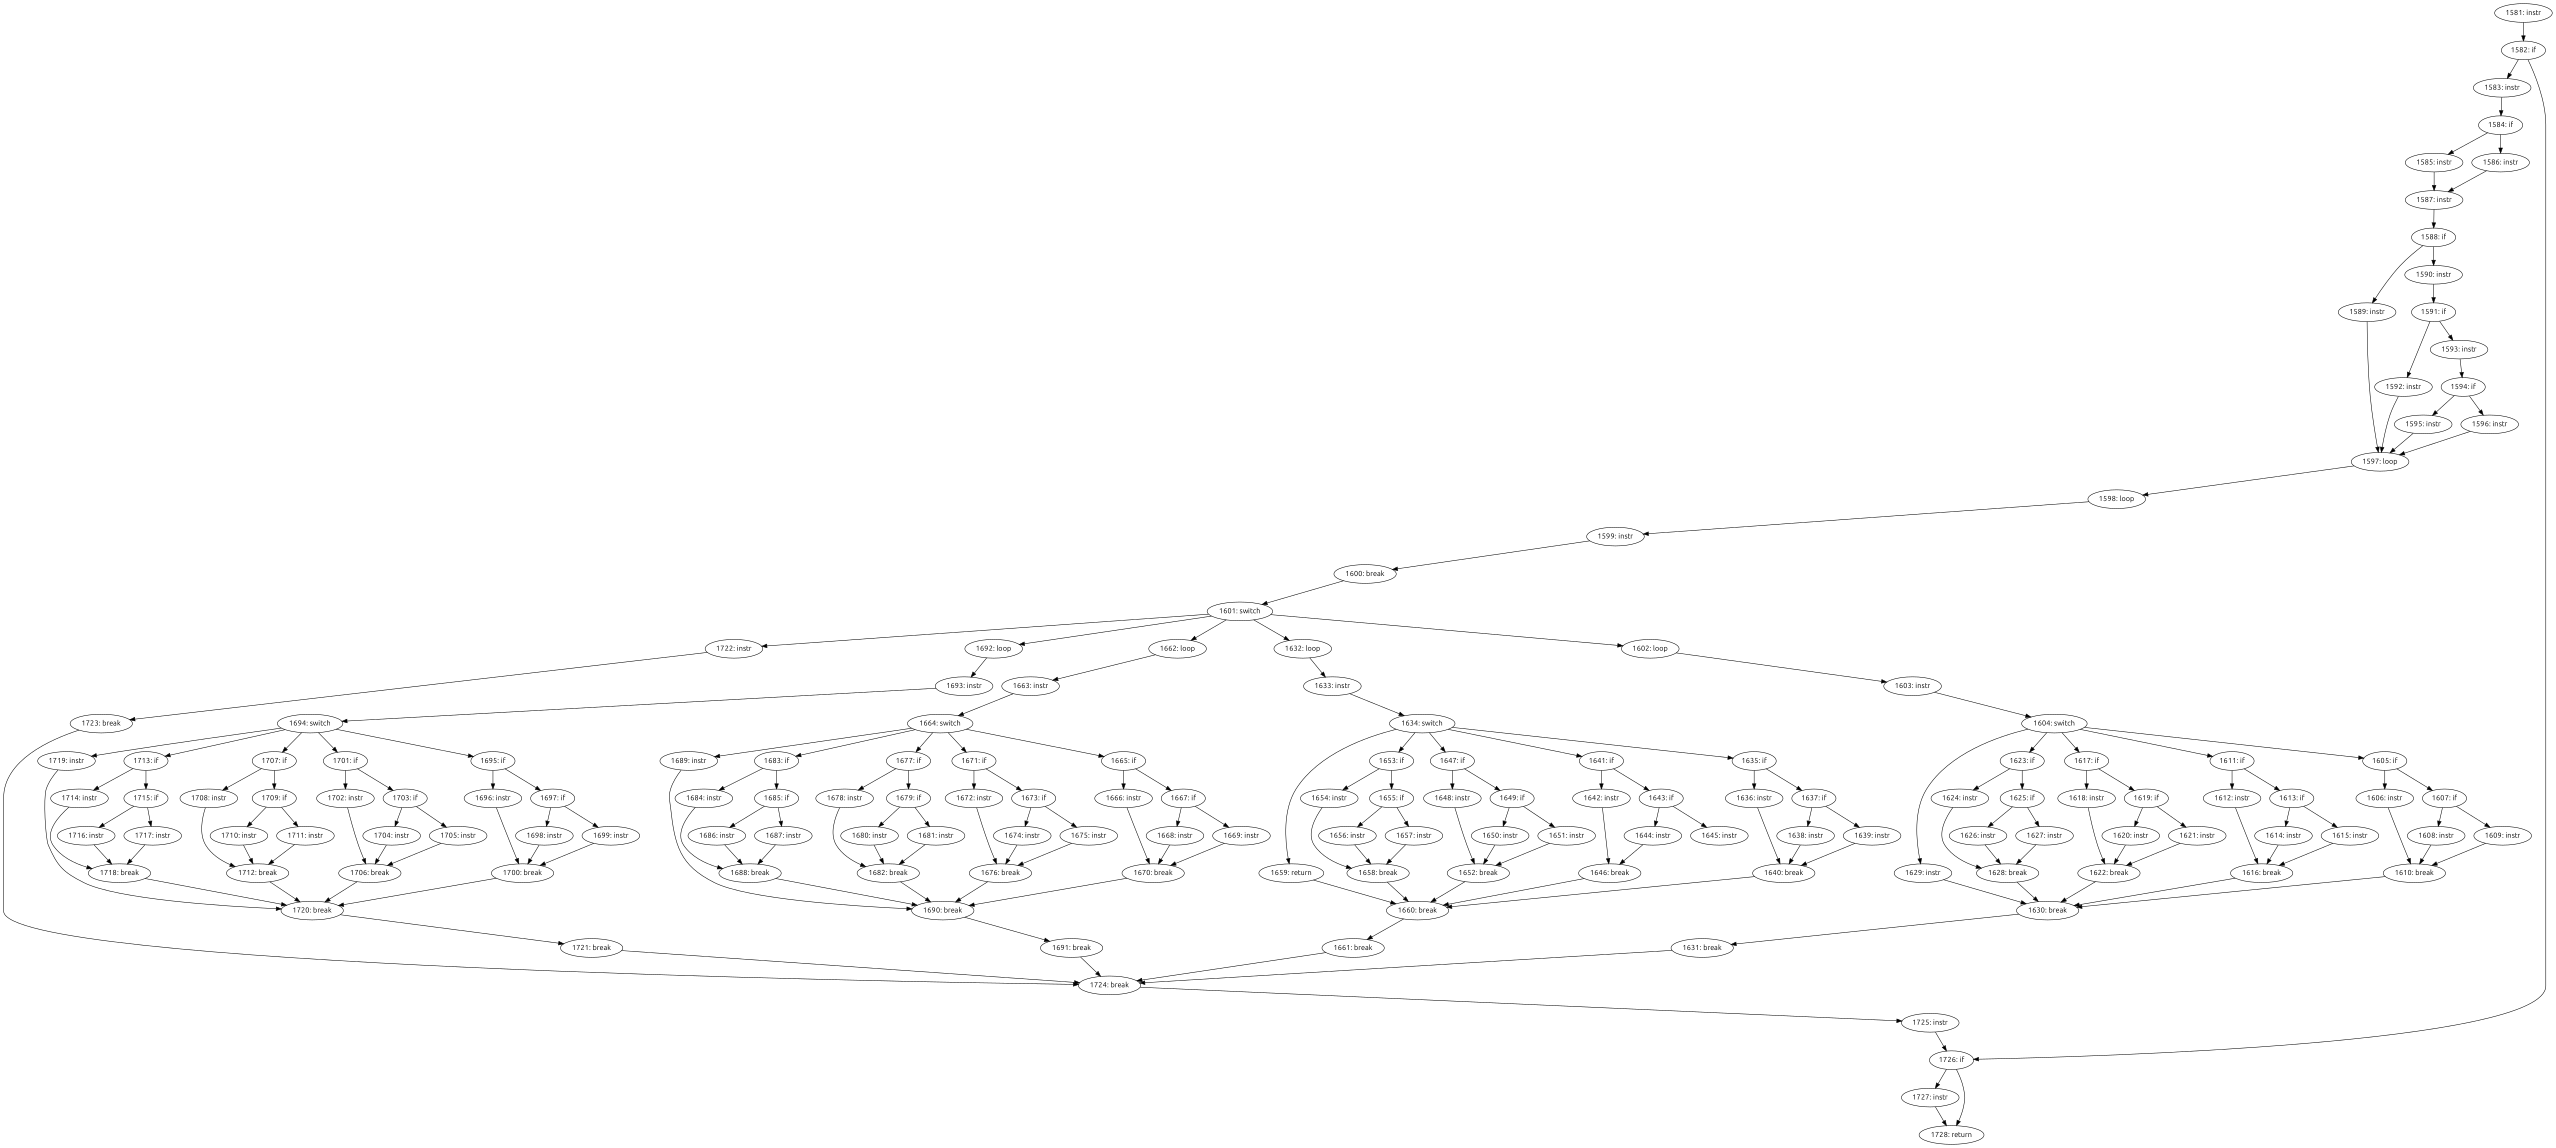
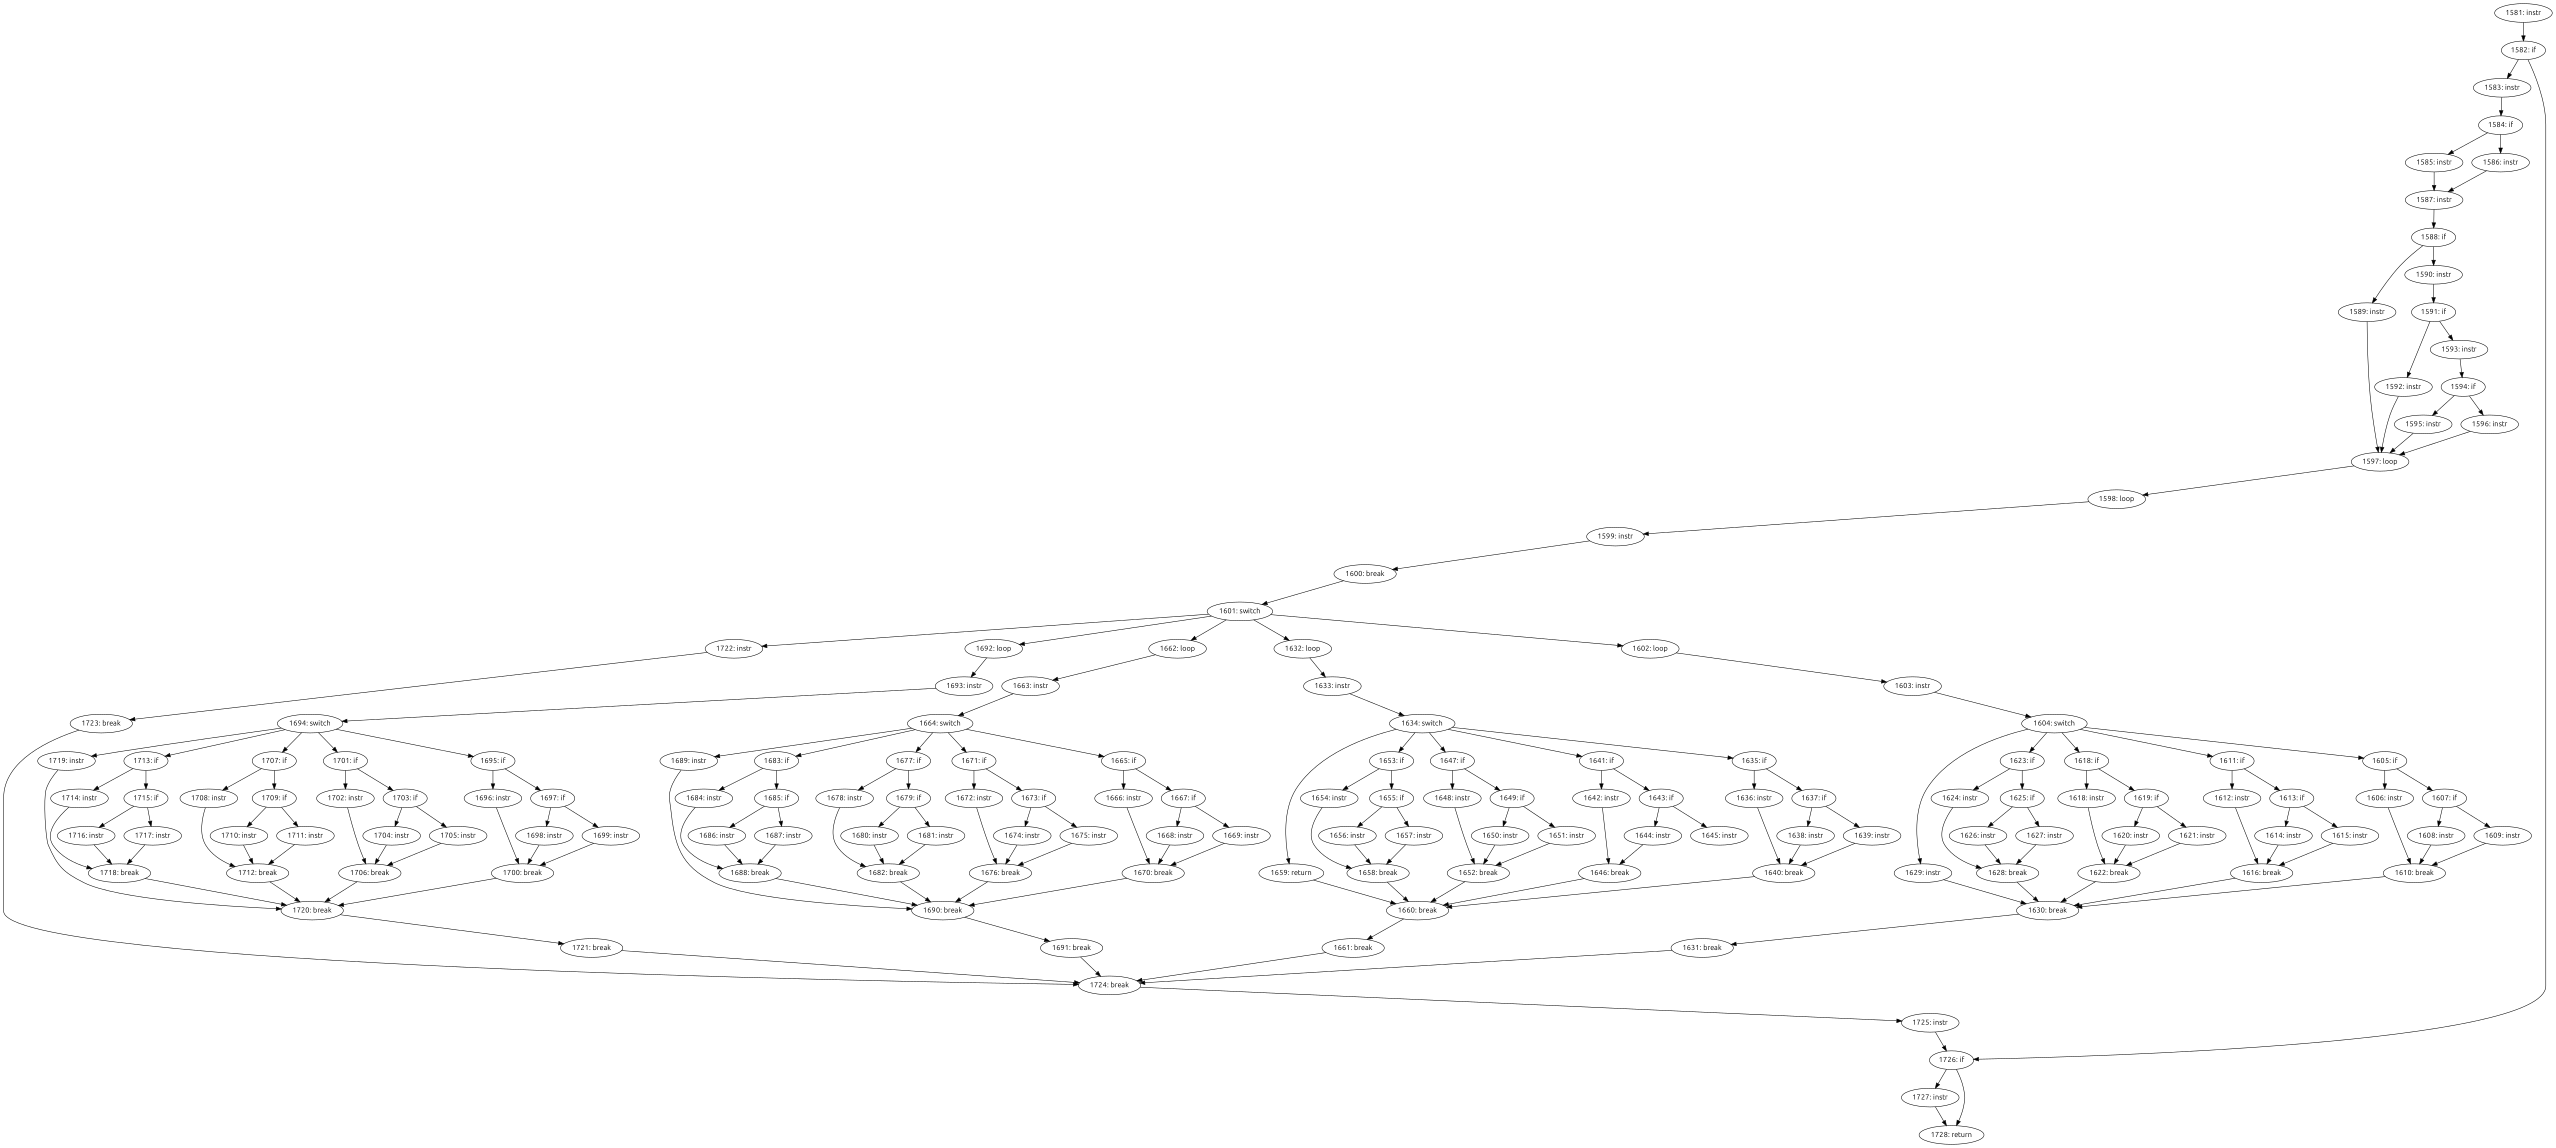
(2087, 761) -> (2087, 761)
